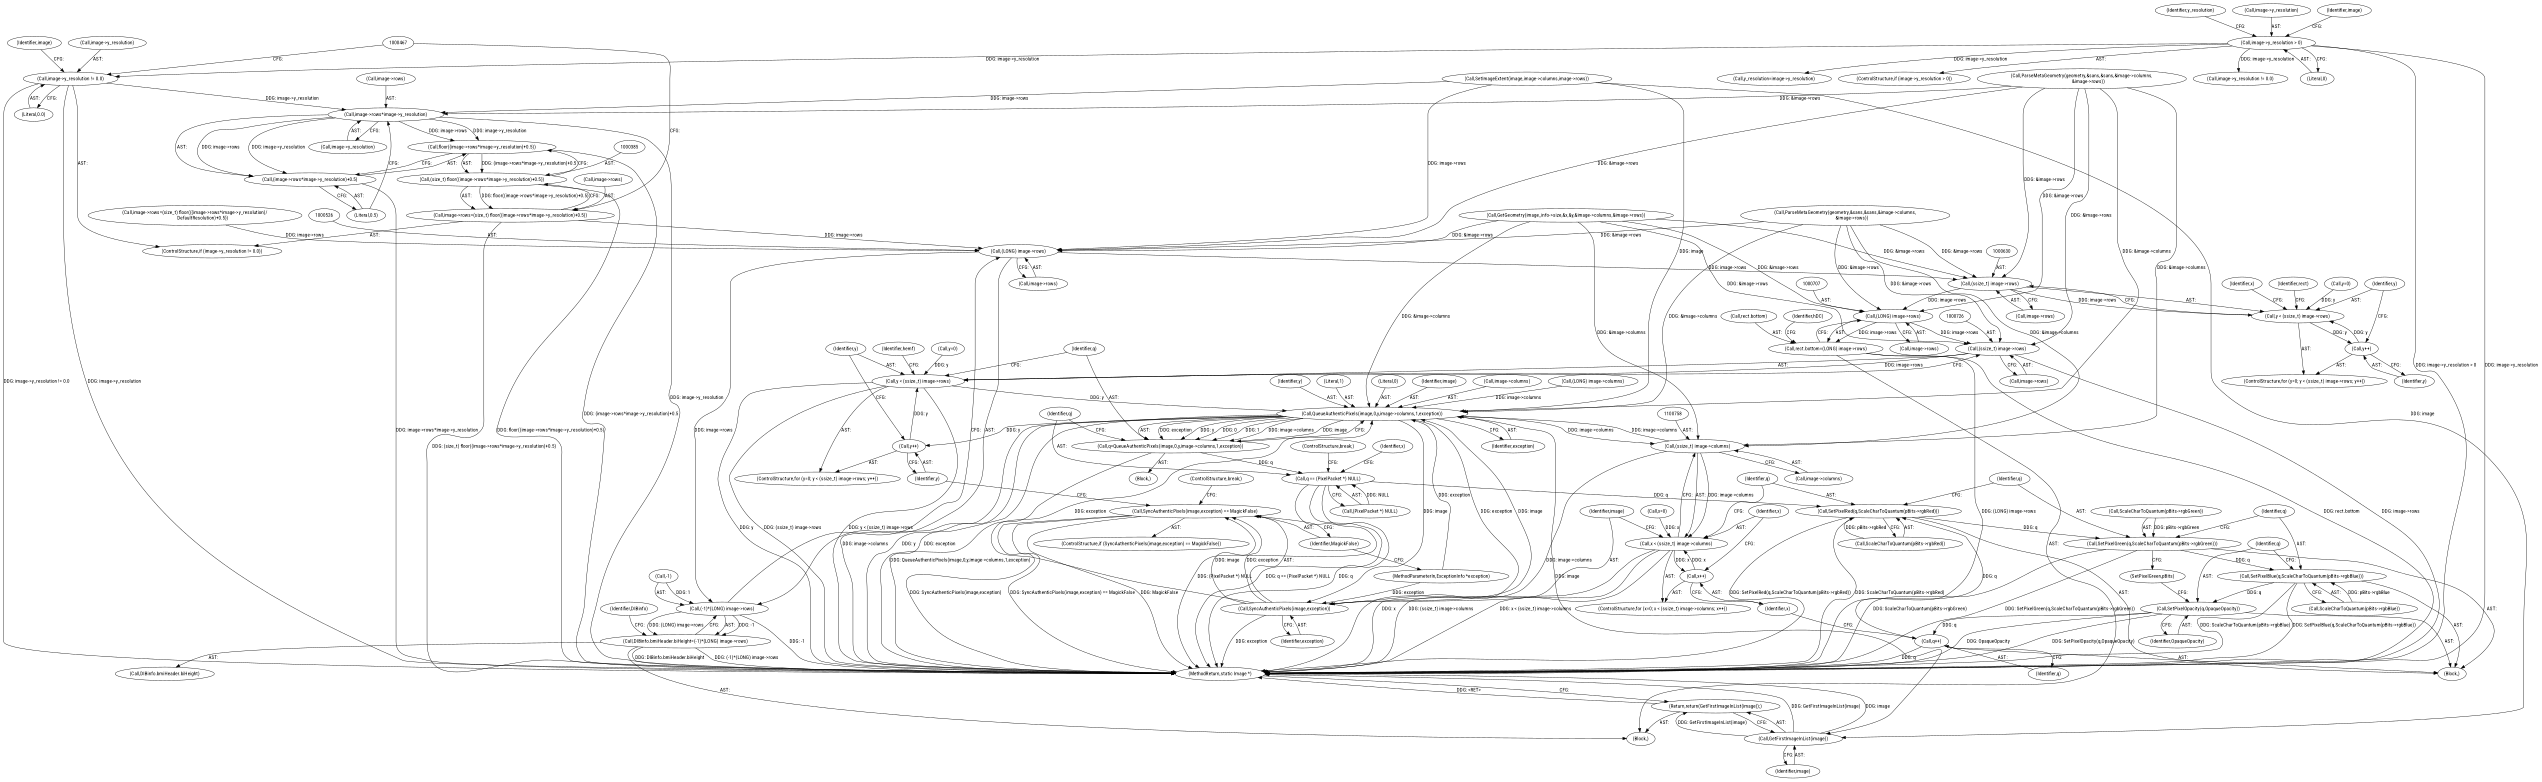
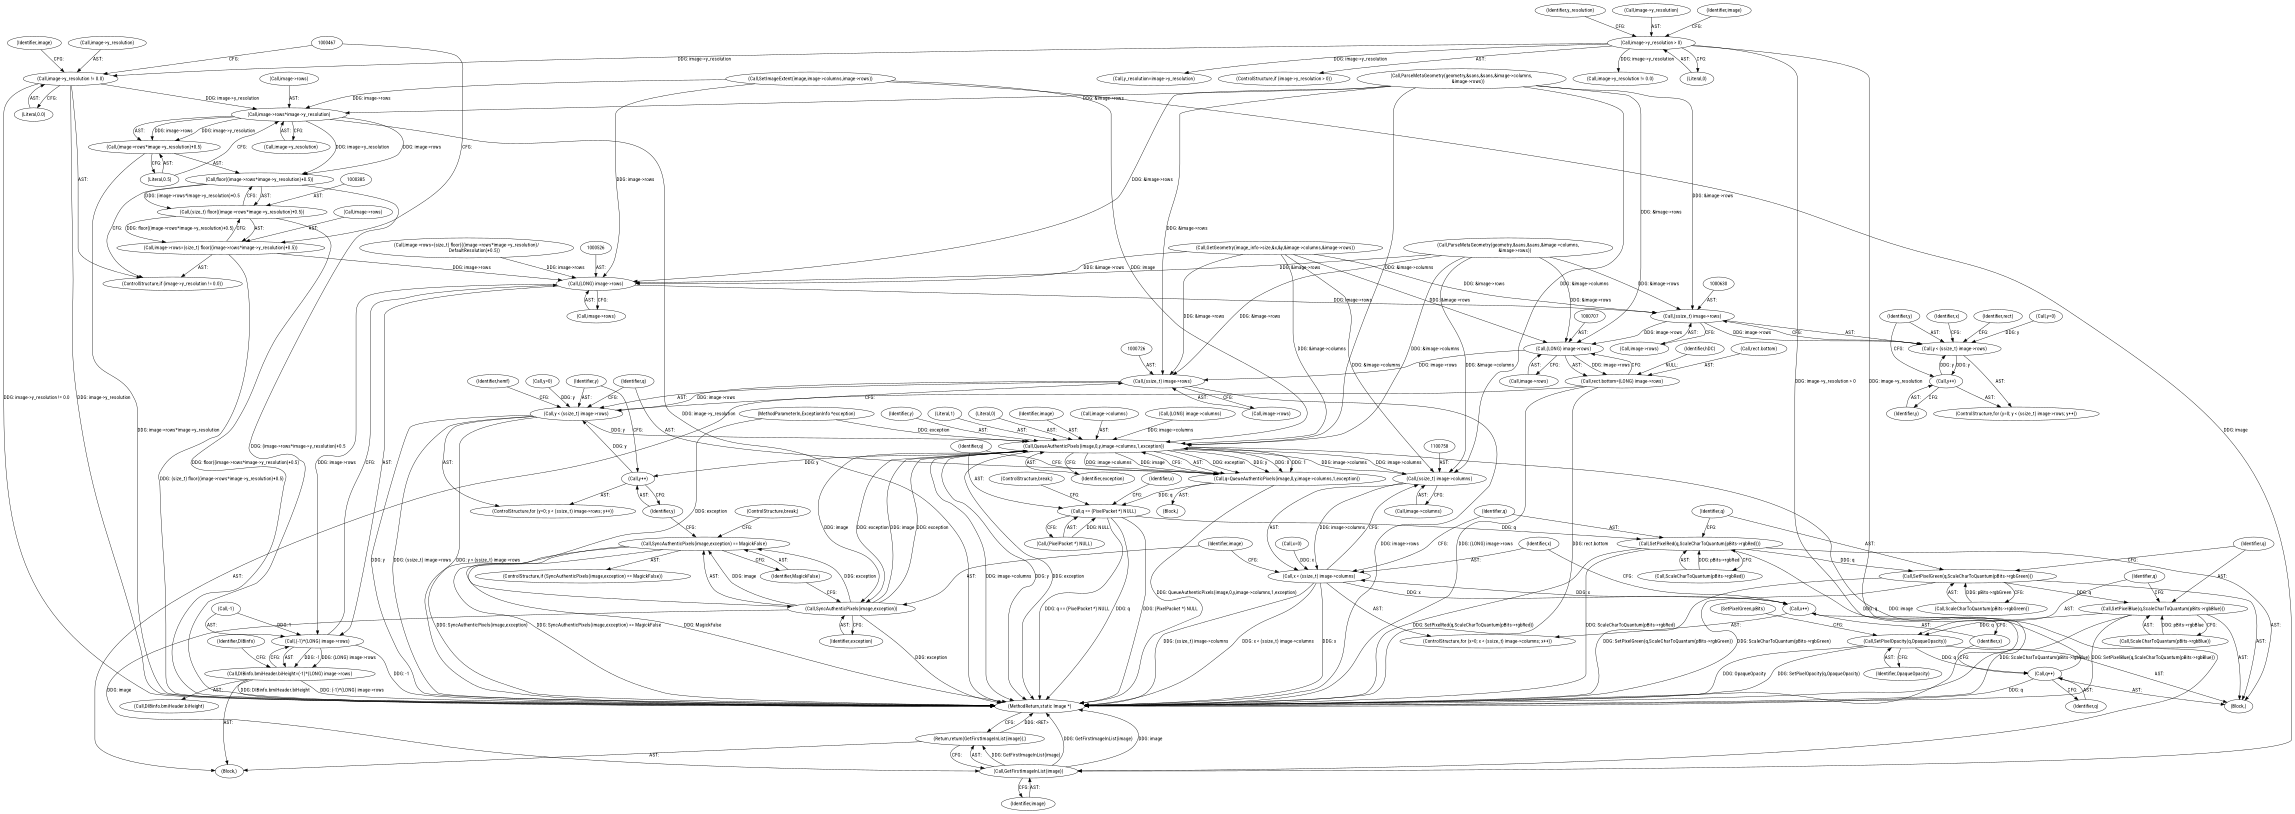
(406, 166) -> (123, 207)
(1792, 333) -> (1672, 365)
(1382, 558) -> (822, 591)
(2152, 558) -> (2014, 591)
(1512, 594) -> none
none -> (184, 720)
